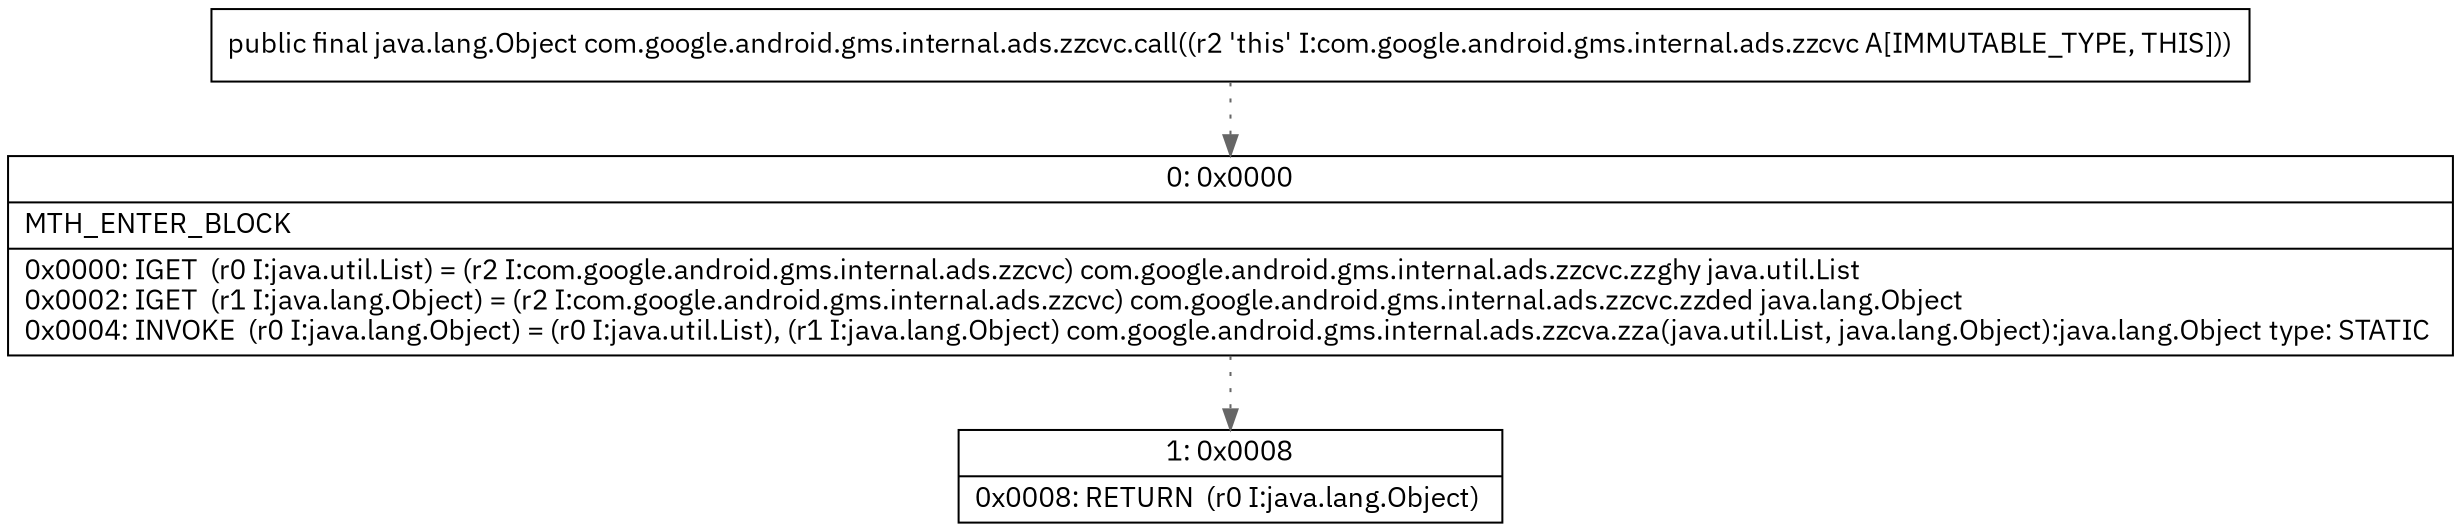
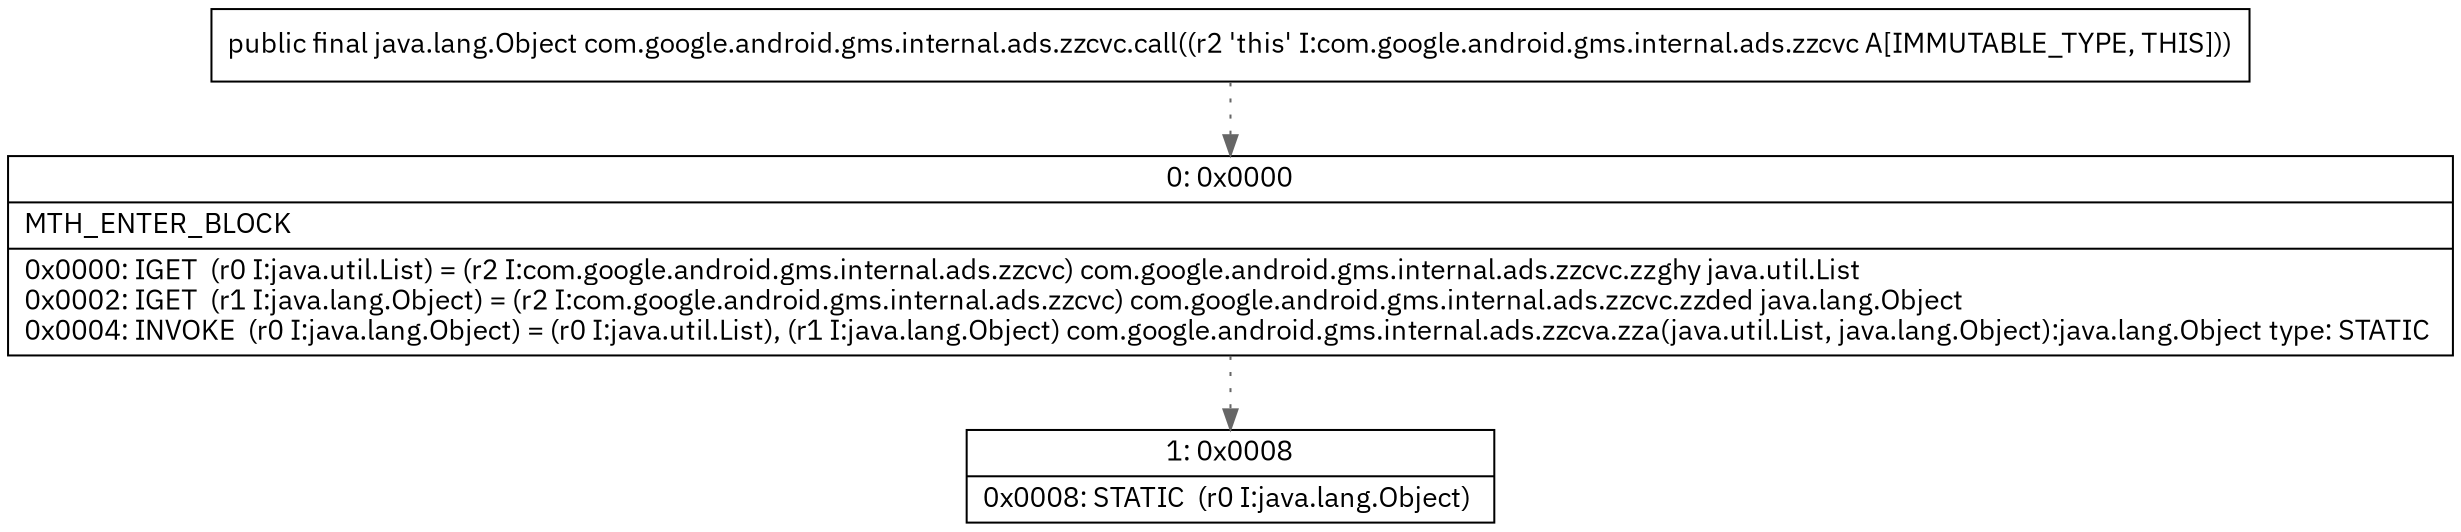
(1230, 498) -> (1230, 498)
